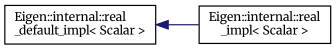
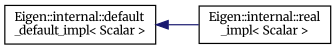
(80, 25) -> (80, 25)
